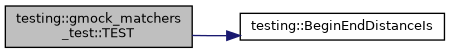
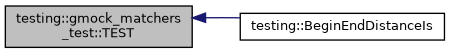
(209, 36) -> (223, 18)
